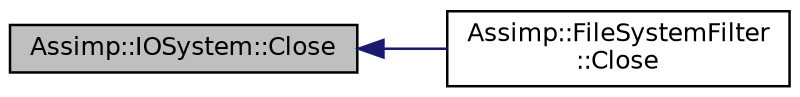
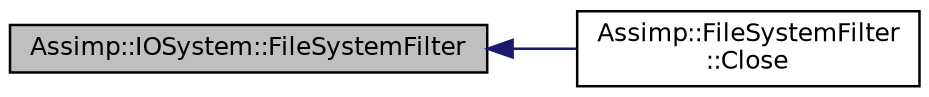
(184, 49) -> (249, 49)
